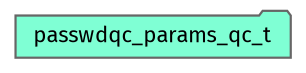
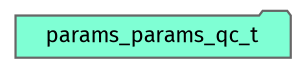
(153, 37) -> (153, 37)
